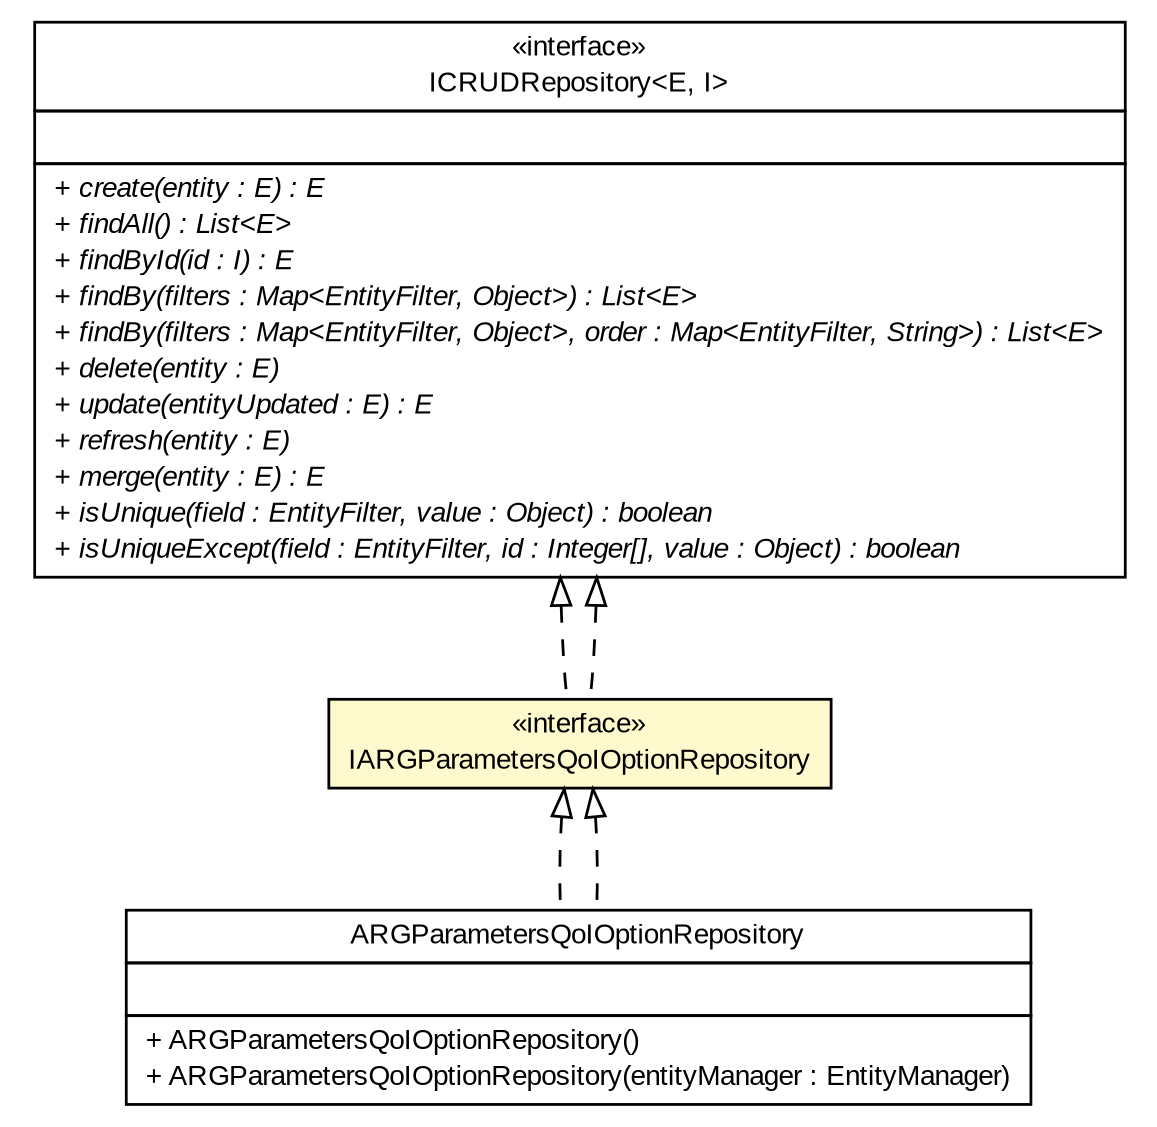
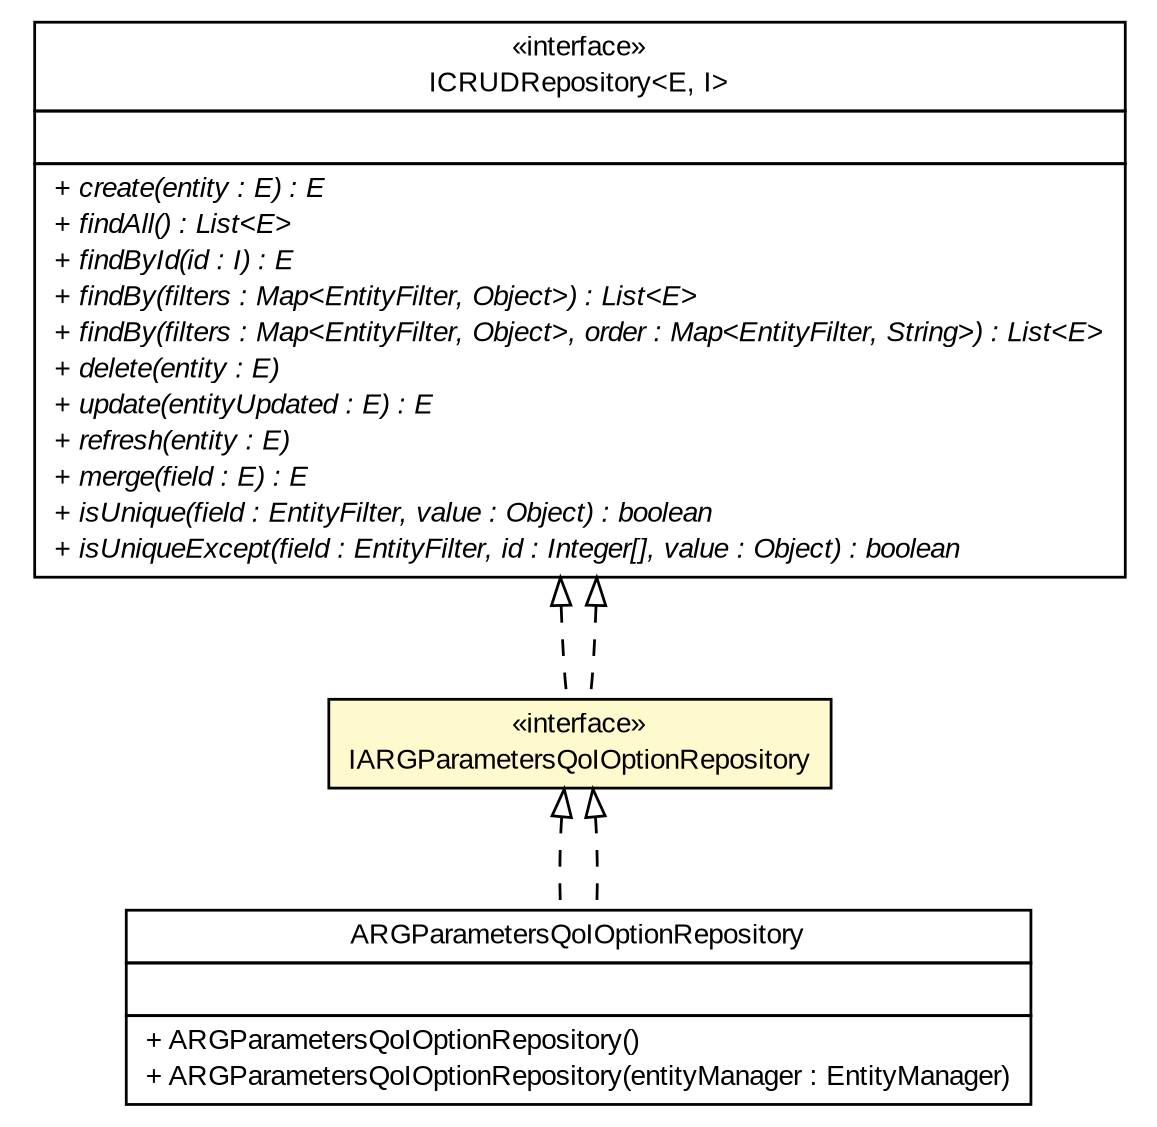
(190, 477) -> (182, 477)
